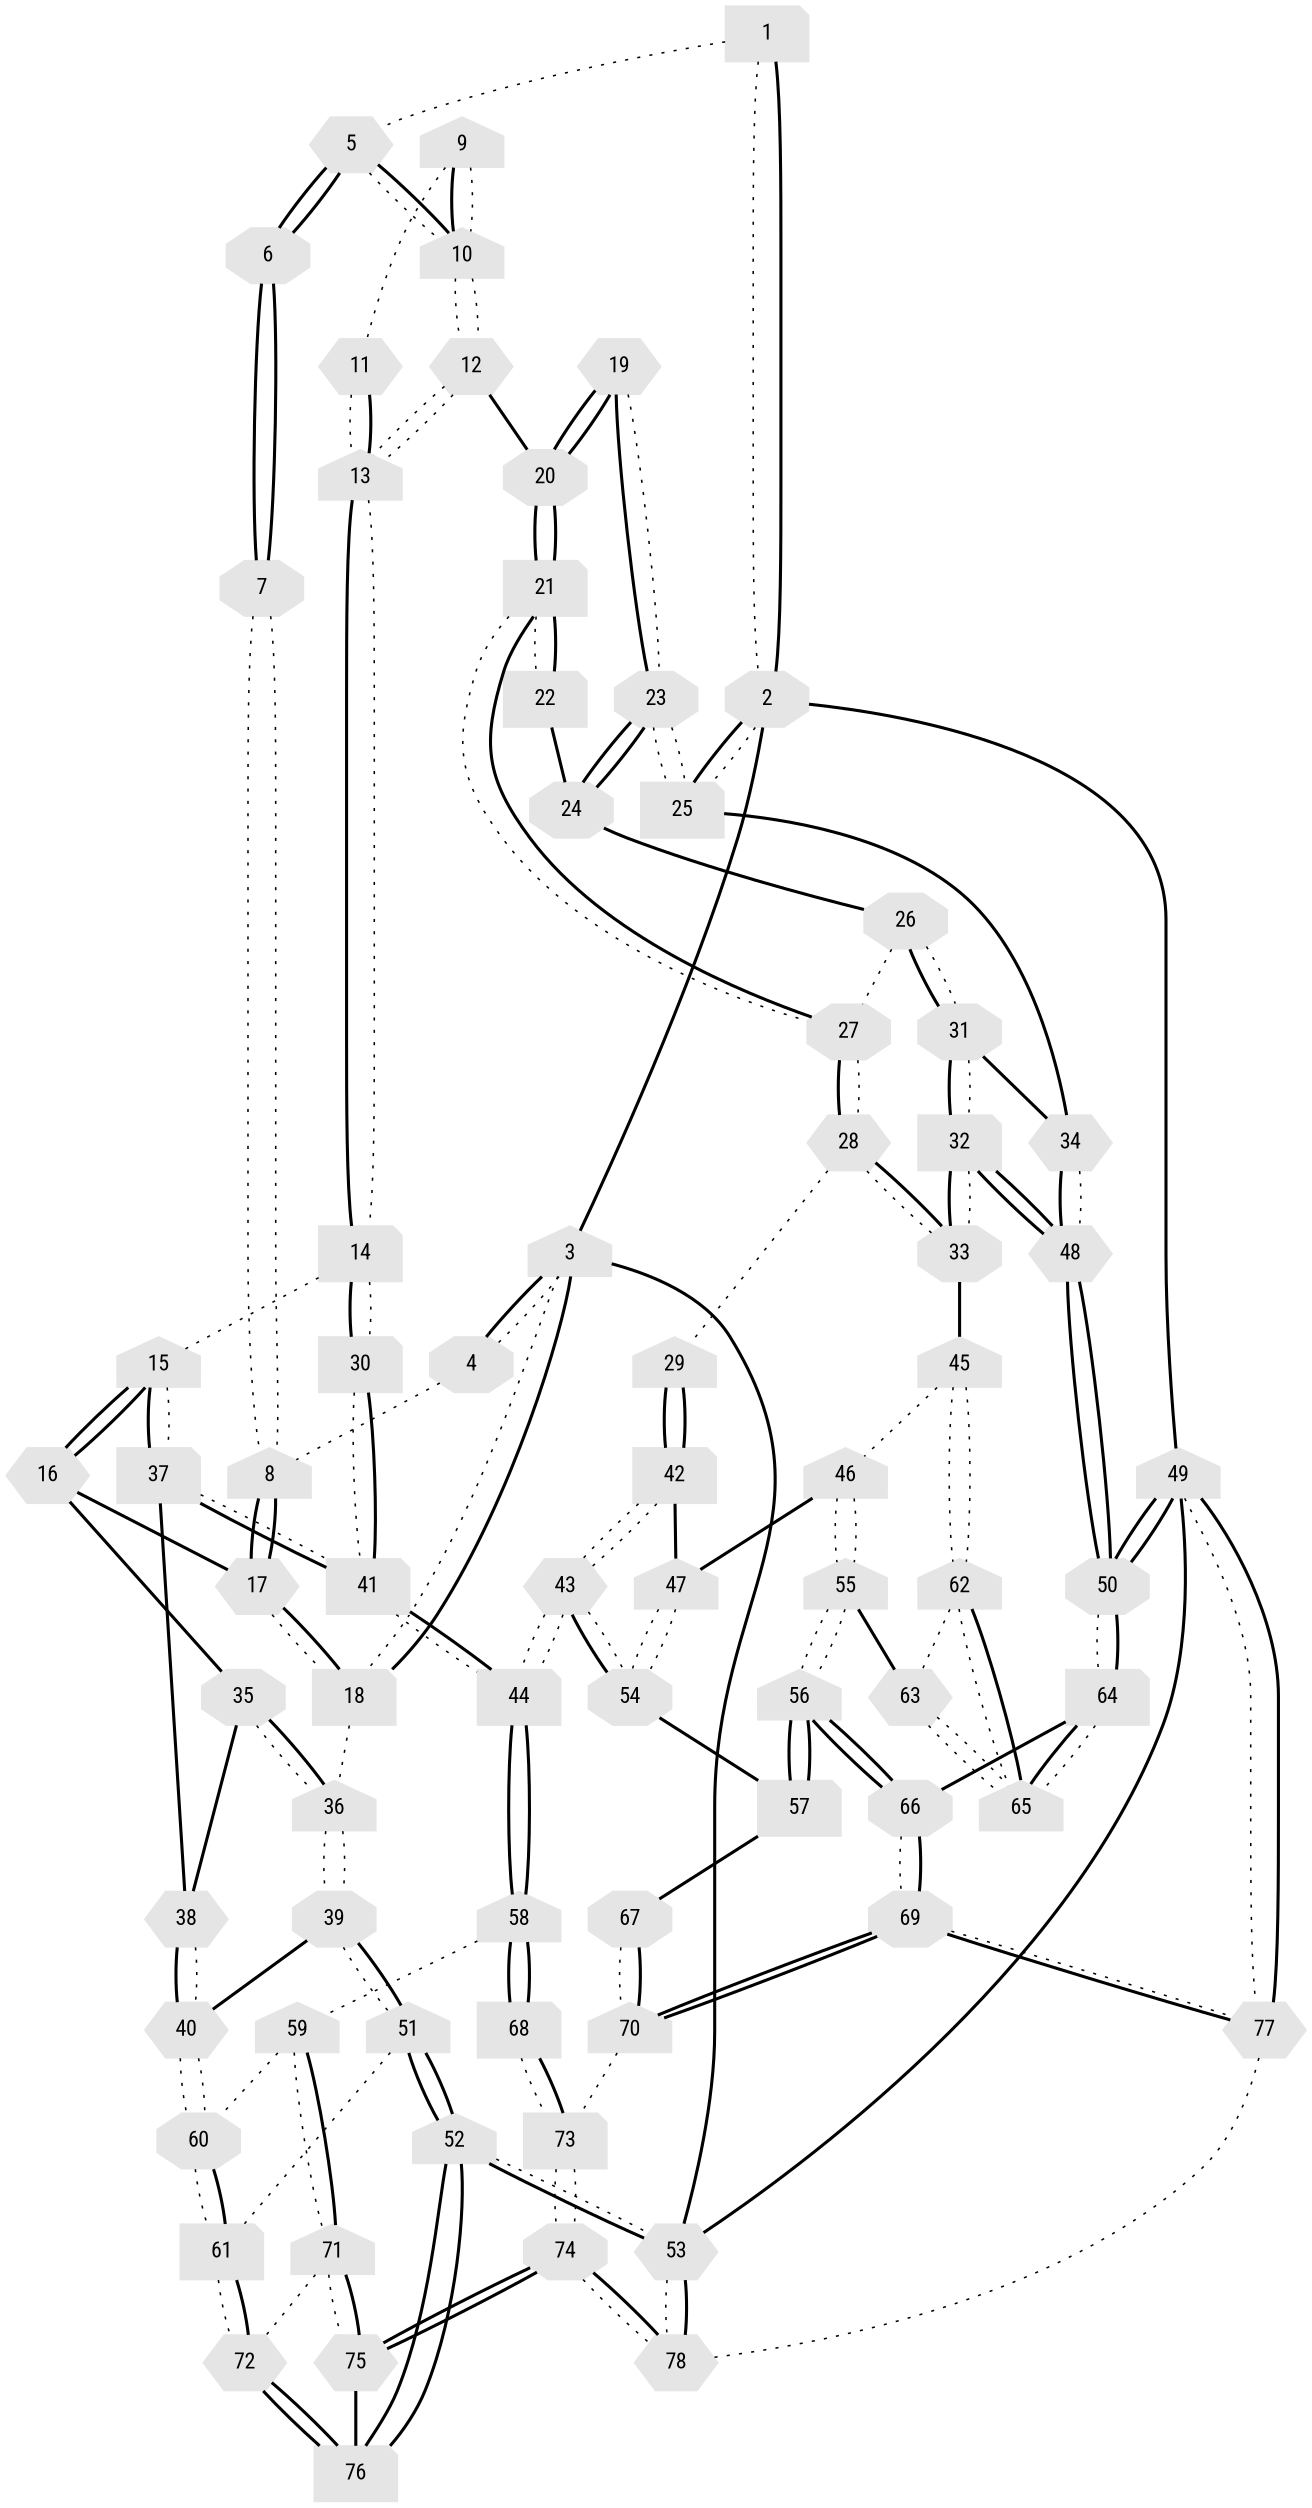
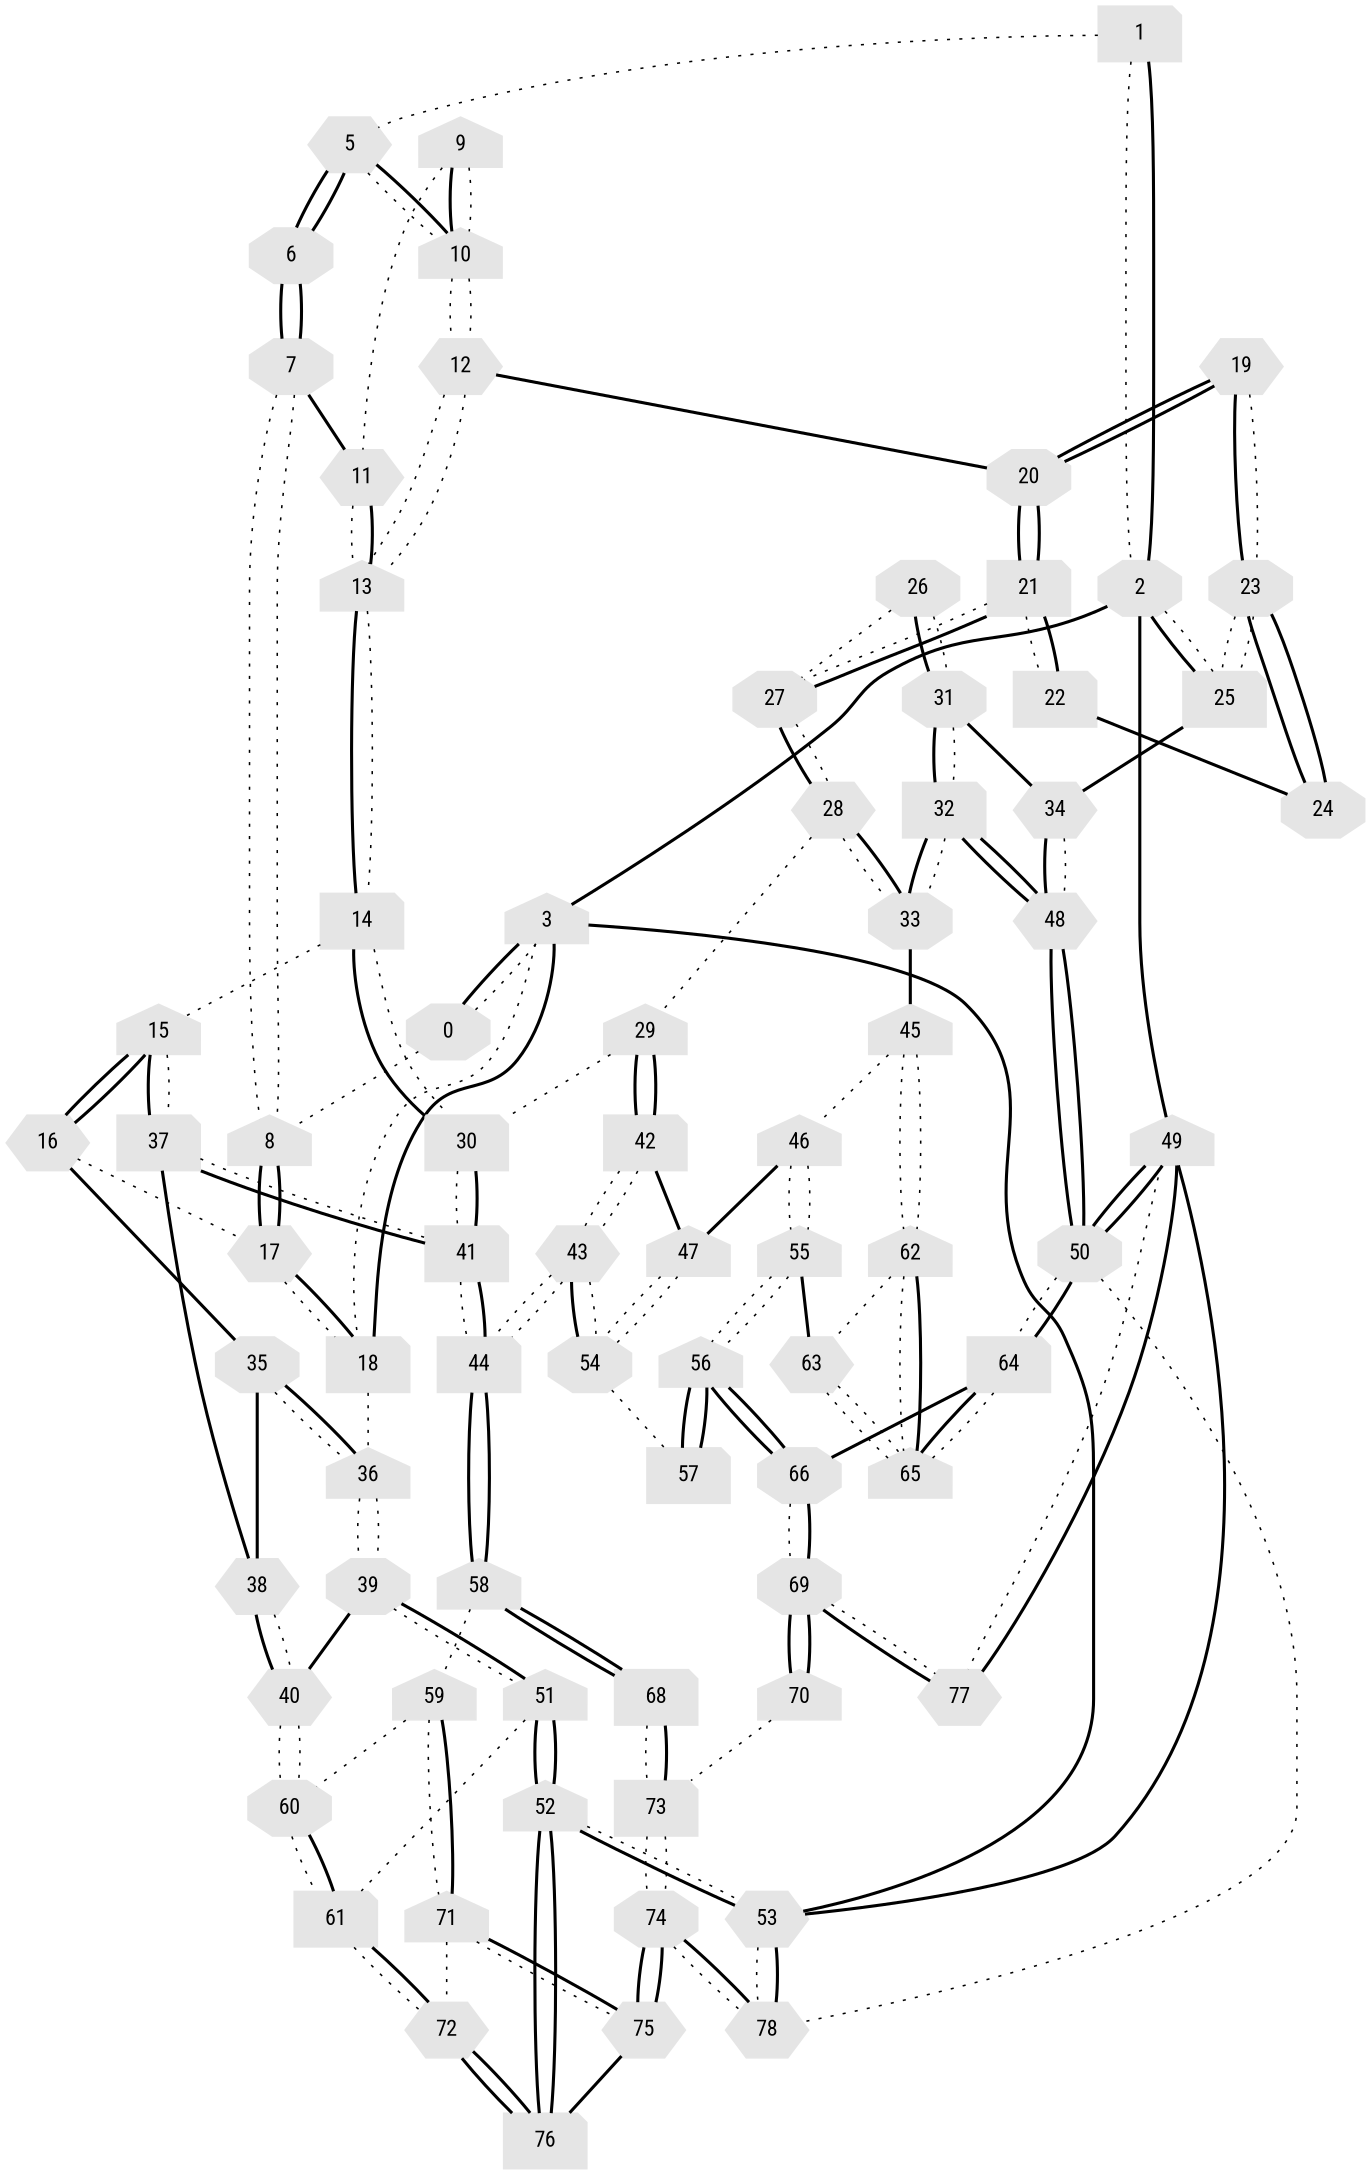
none -> (327, 422)
(739, 875) -> none
none -> (559, 1085)
(471, 1365) -> (448, 1032)
(153, 1531) -> (154, 1196)
(709, 1749) -> (638, 1419)
(630, 1919) -> none
(1031, 2274) -> (1297, 1796)
